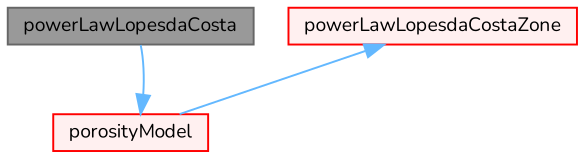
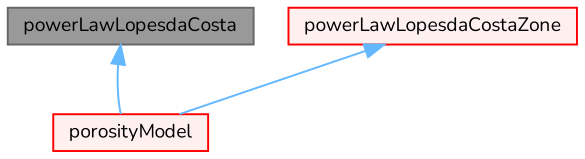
(144, 70) -> (118, 89)
